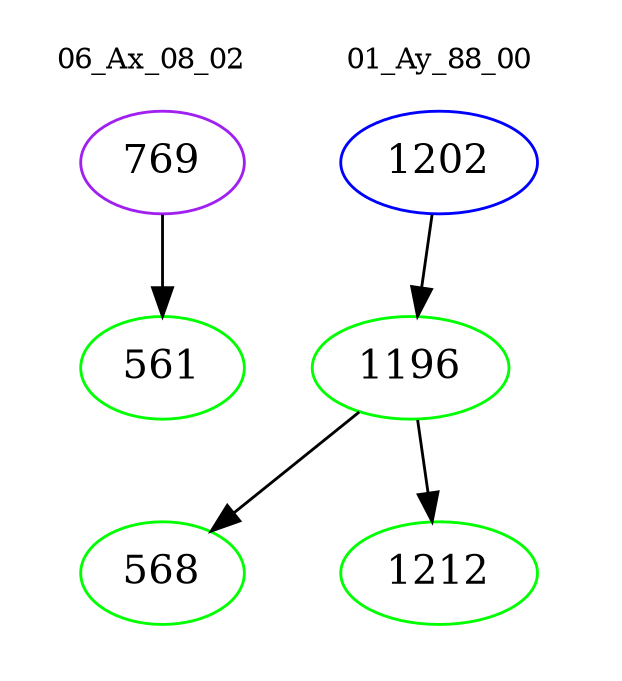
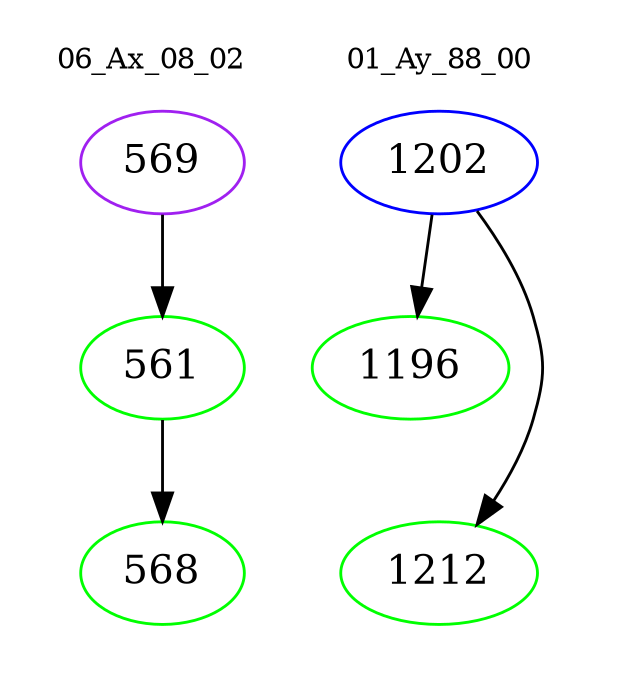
(163, 163) -> (163, 163)
(309, 452) -> (163, 456)
(423, 456) -> (542, 353)
